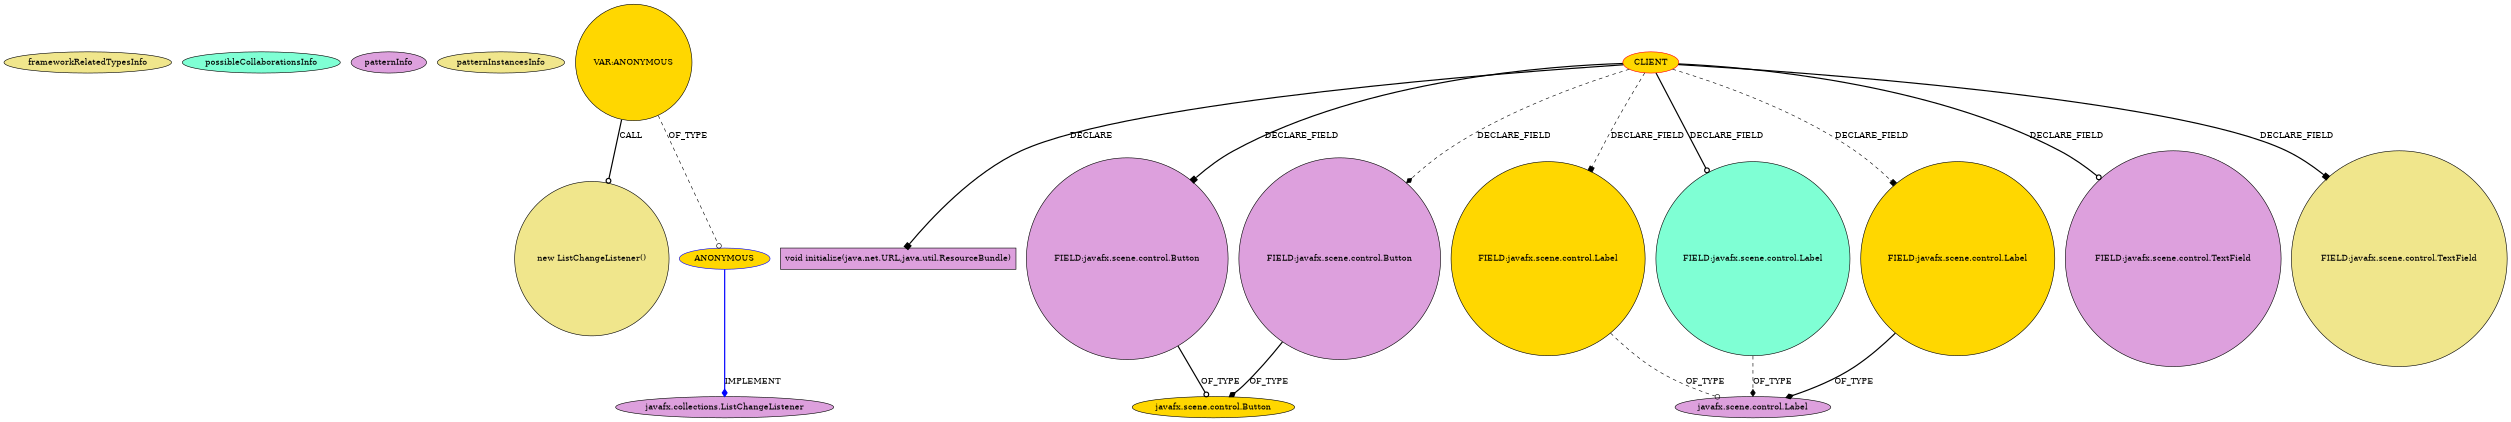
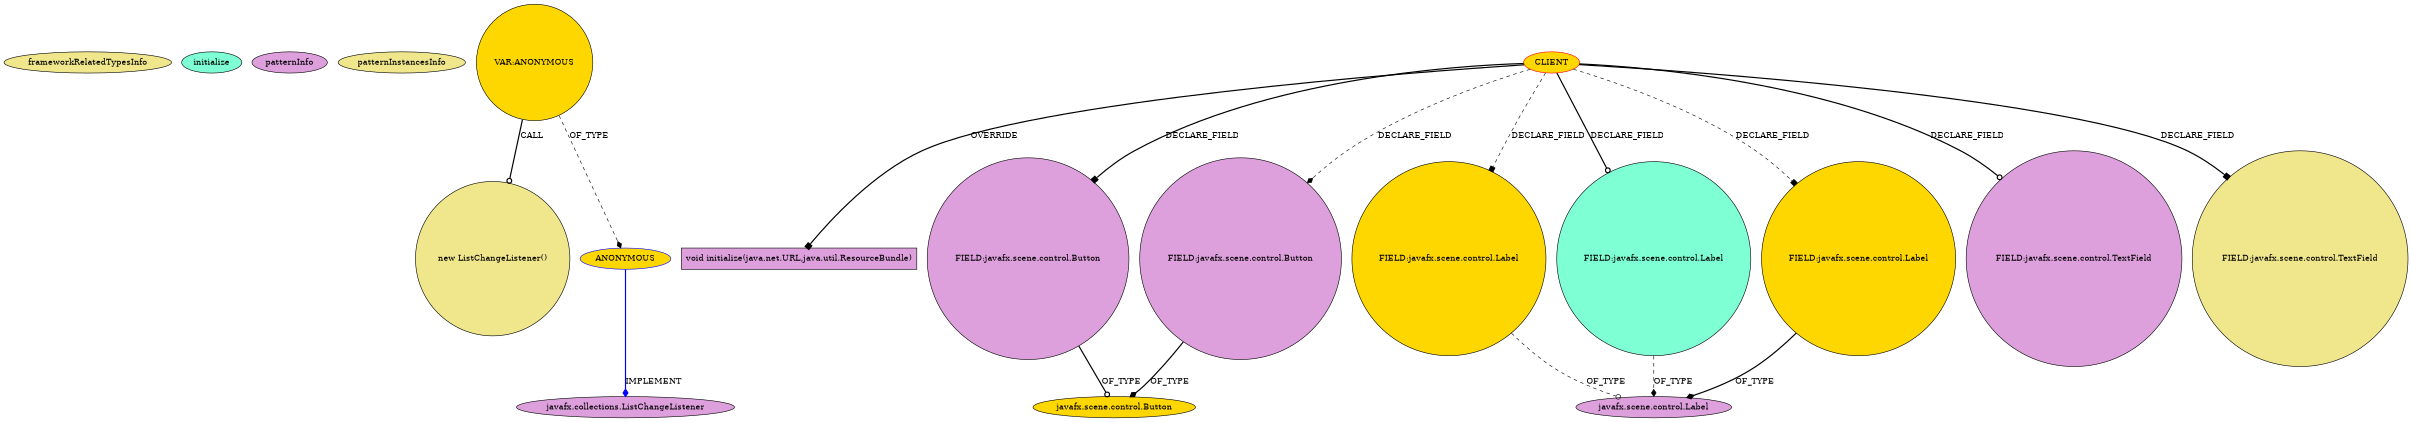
(261, 62) -> (212, 62)
(1092, 136) -> (994, 136)
(688, 180) -> (588, 179)
